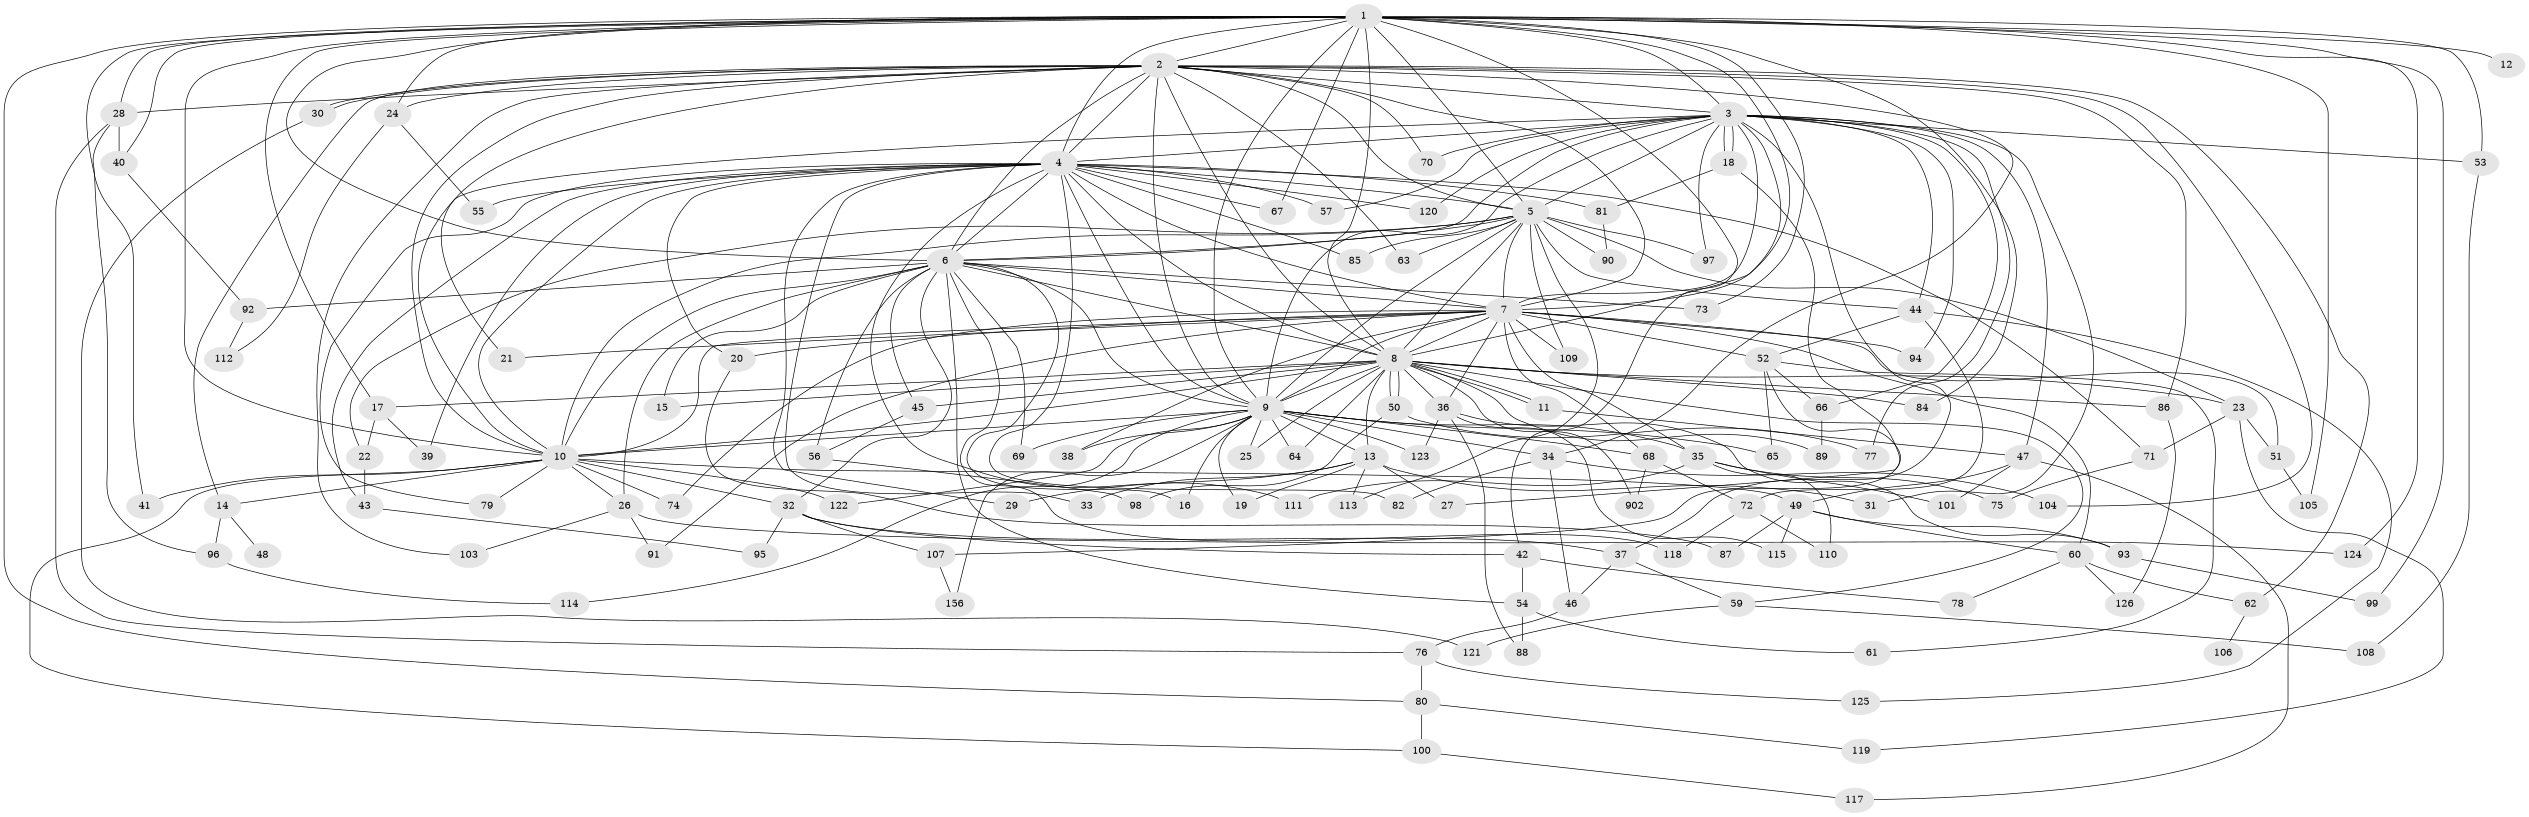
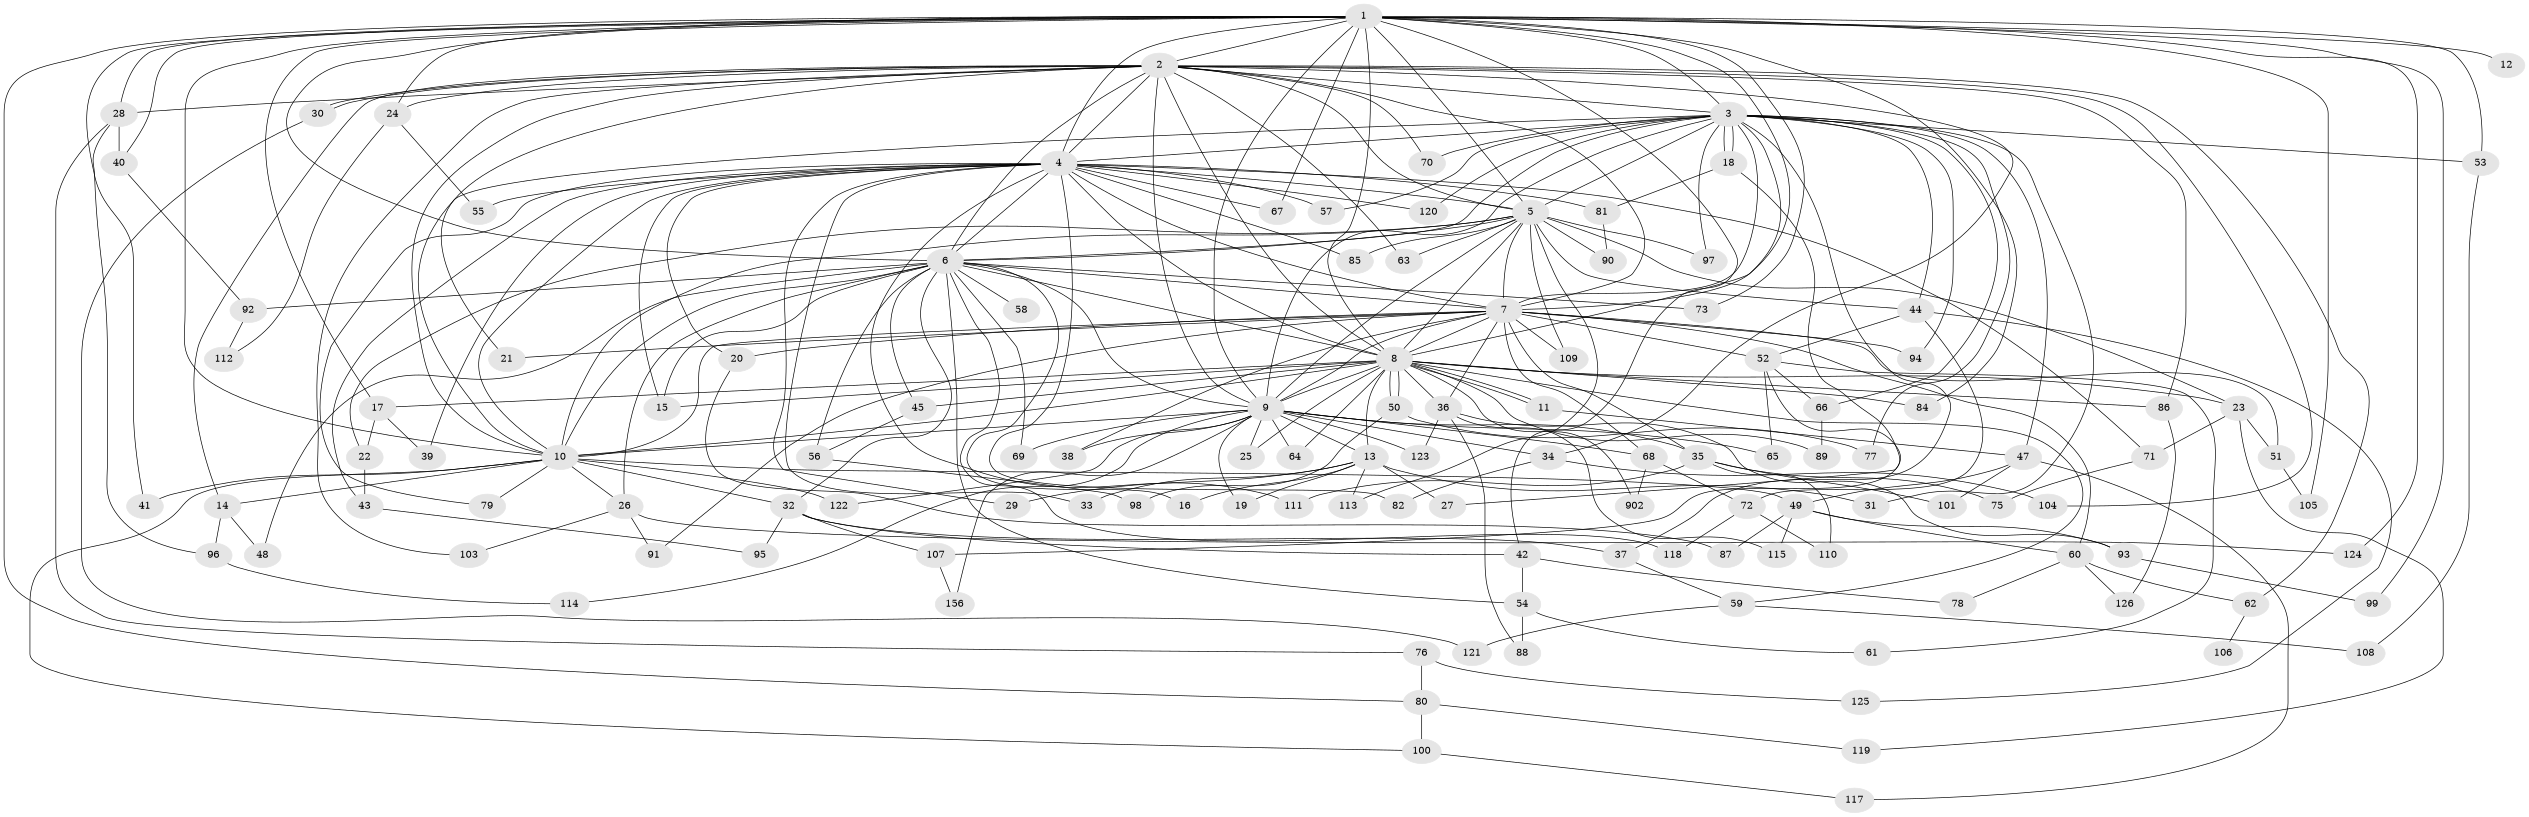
none -> (1022, 310)
(1135, 311) -> (681, 196)
none -> (559, 361)
(1213, 449) -> (1278, 483)
(674, 506) -> none
(1571, 604) -> none
